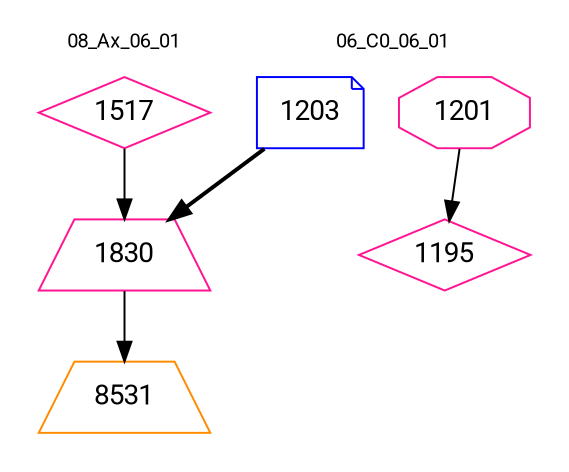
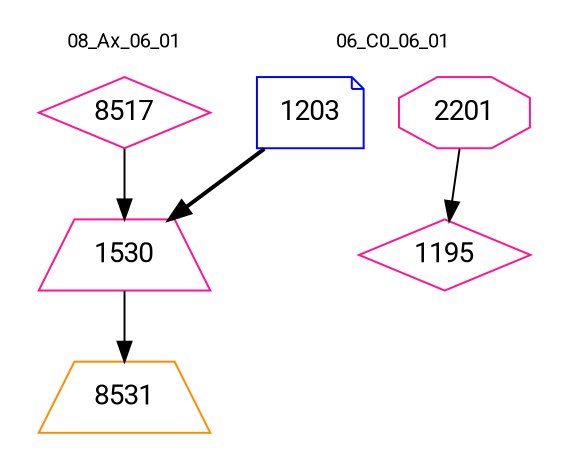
(125, 113) -> (125, 113)
(464, 113) -> (464, 113)
(125, 255) -> (125, 255)
